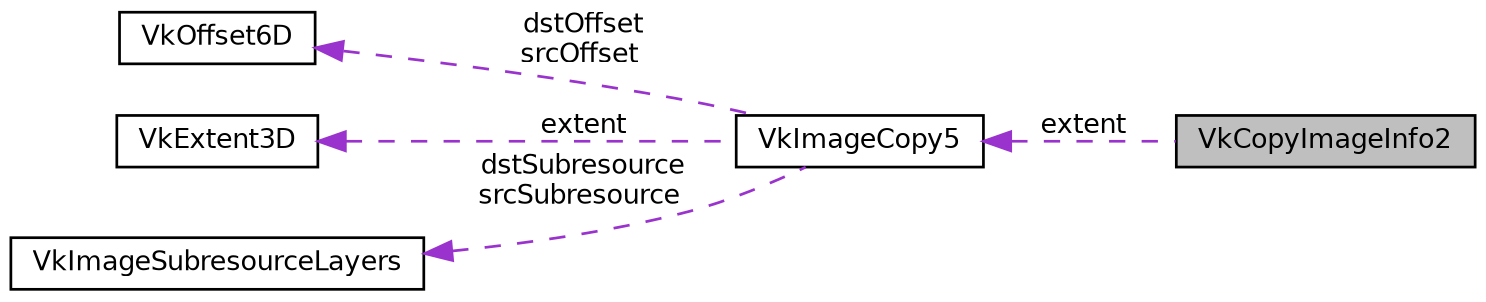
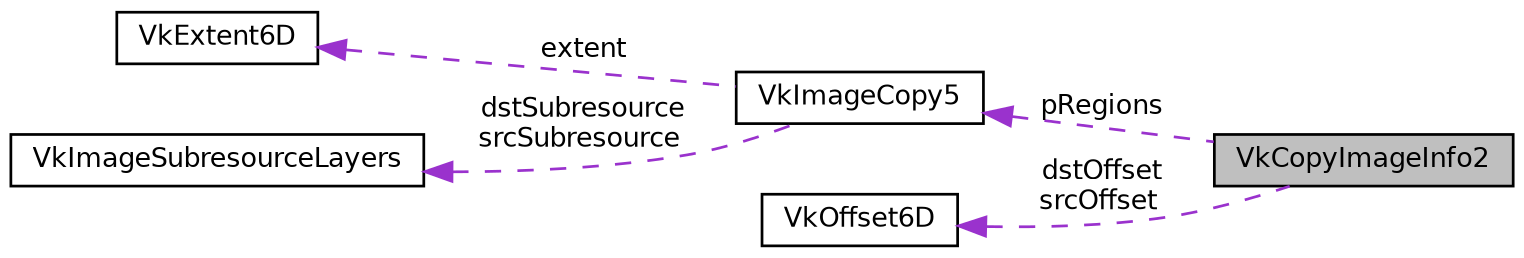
(551, 78) -> (1140, 221)
(1080, 126) -> (1099, 107)
(217, 141) -> (217, 38)
